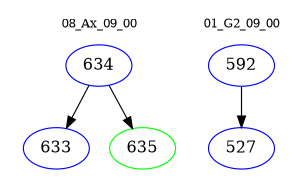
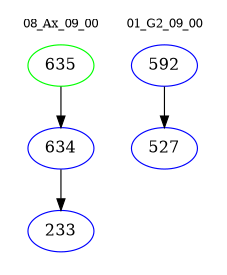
(118, 102) -> (61, 101)
(56, 148) -> (61, 231)
